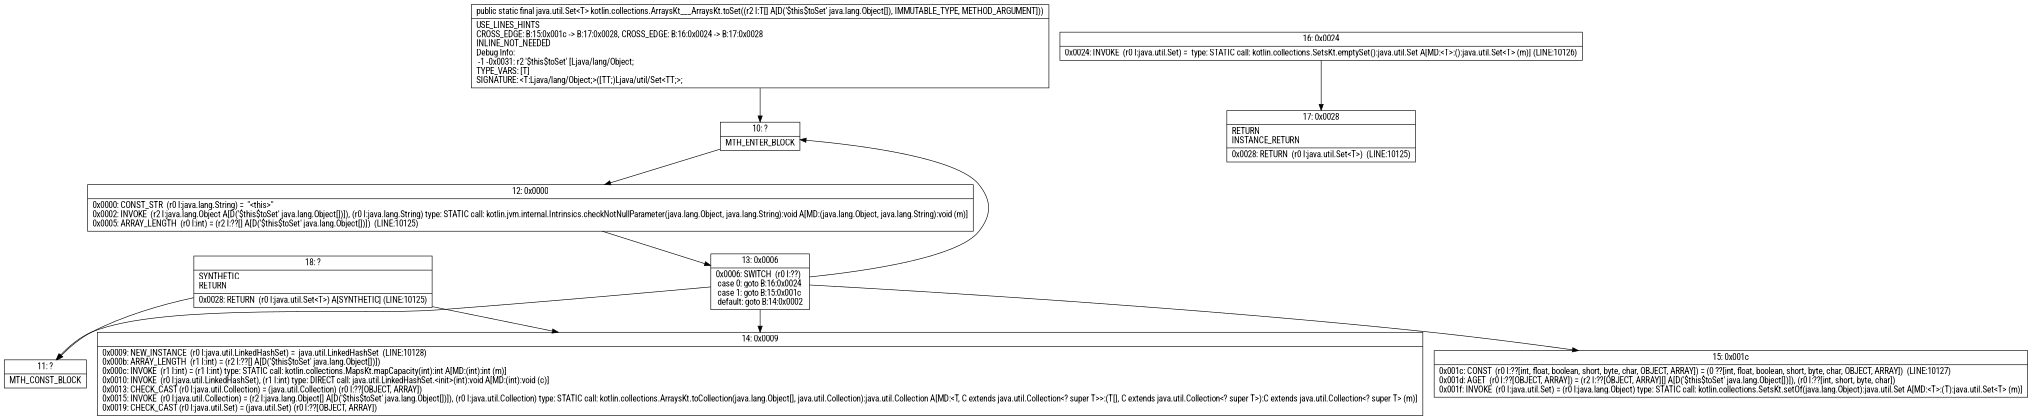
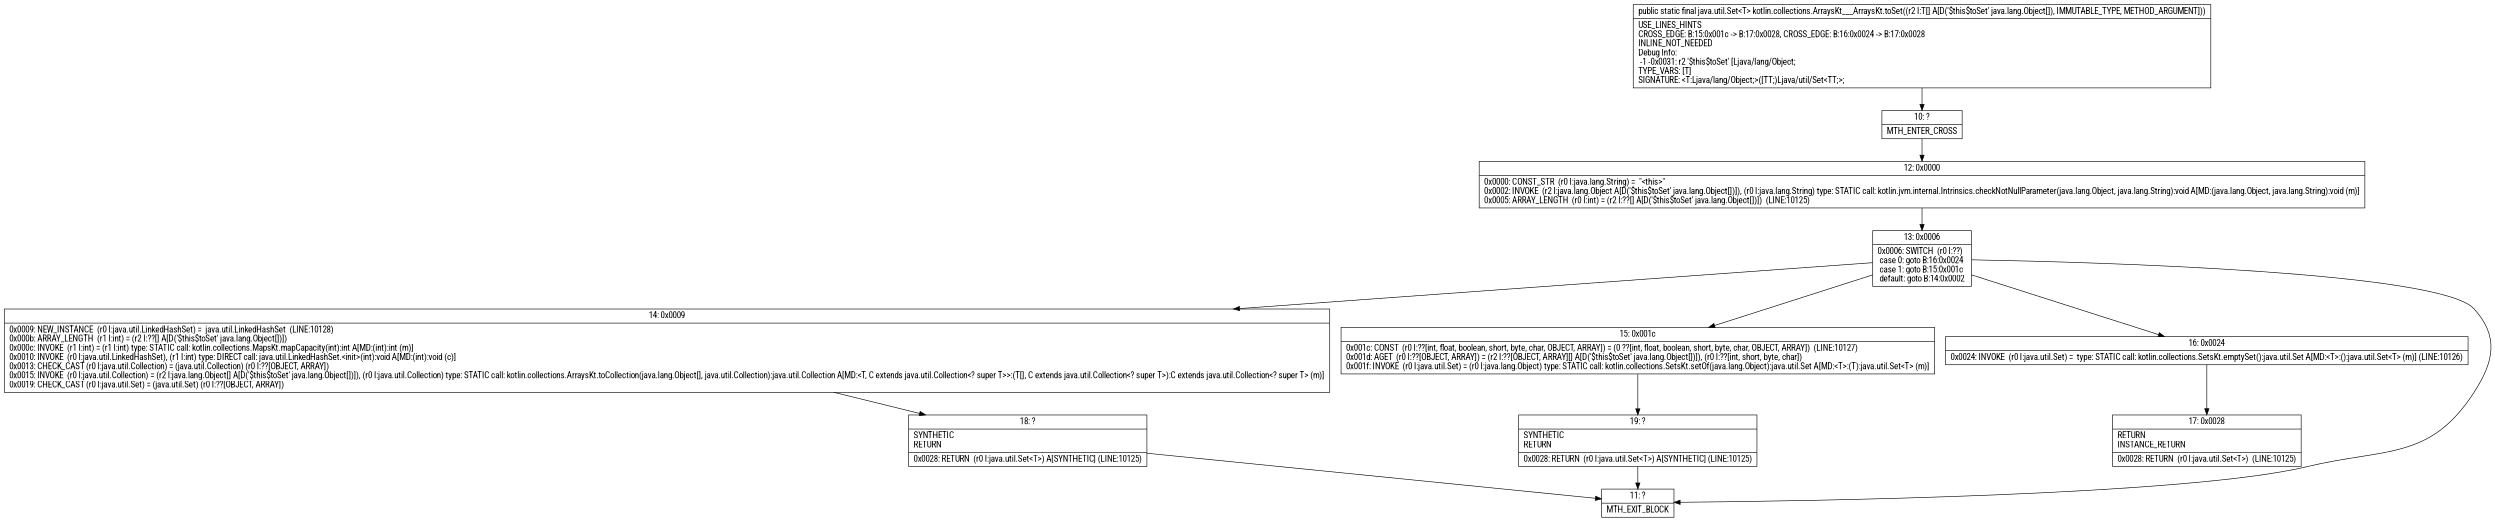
(760, 143) -> (1922, 131)
(988, 206) -> (2065, 305)
(492, 319) -> (877, 403)
(45, 381) -> (1638, 510)
none -> (1638, 441)
